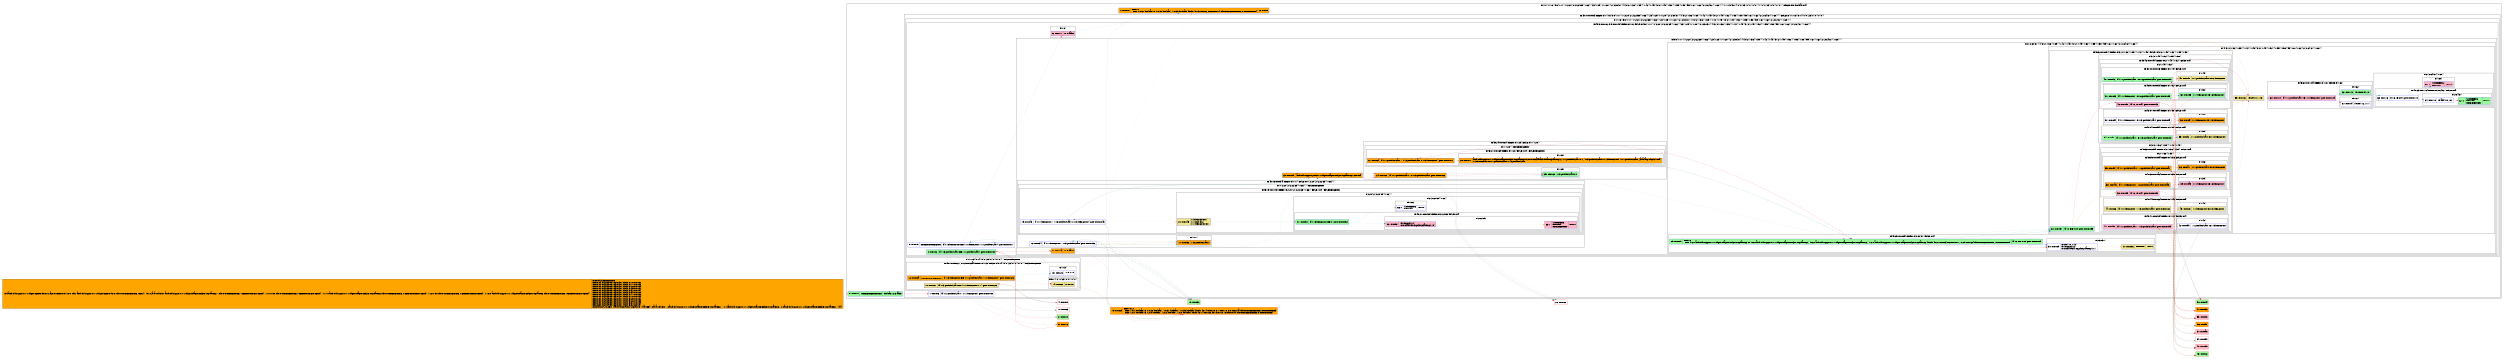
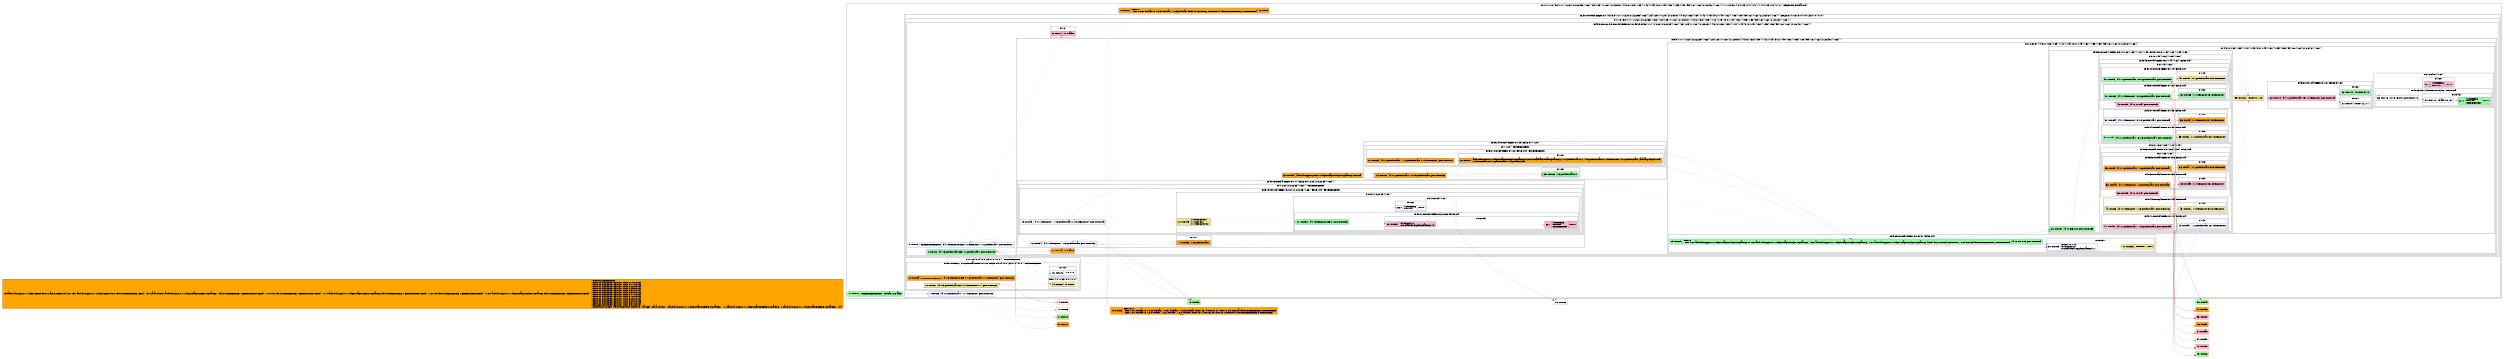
(1069, 284) -> (1069, 284)
